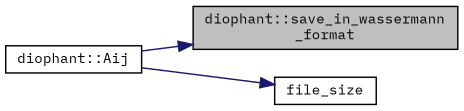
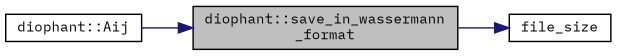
(201, 75) -> (476, 28)
